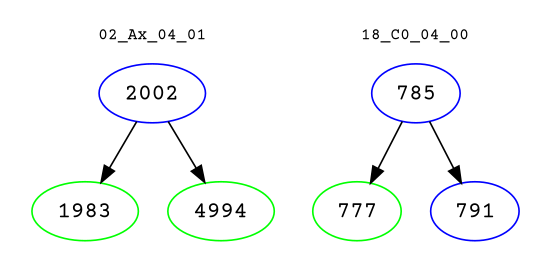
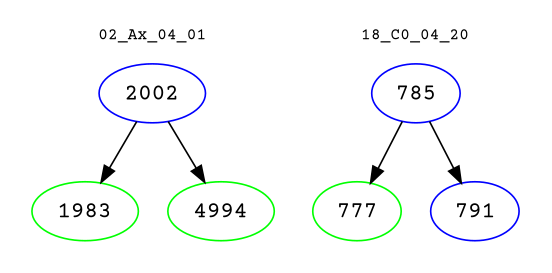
(416, 35) -> (416, 35)
